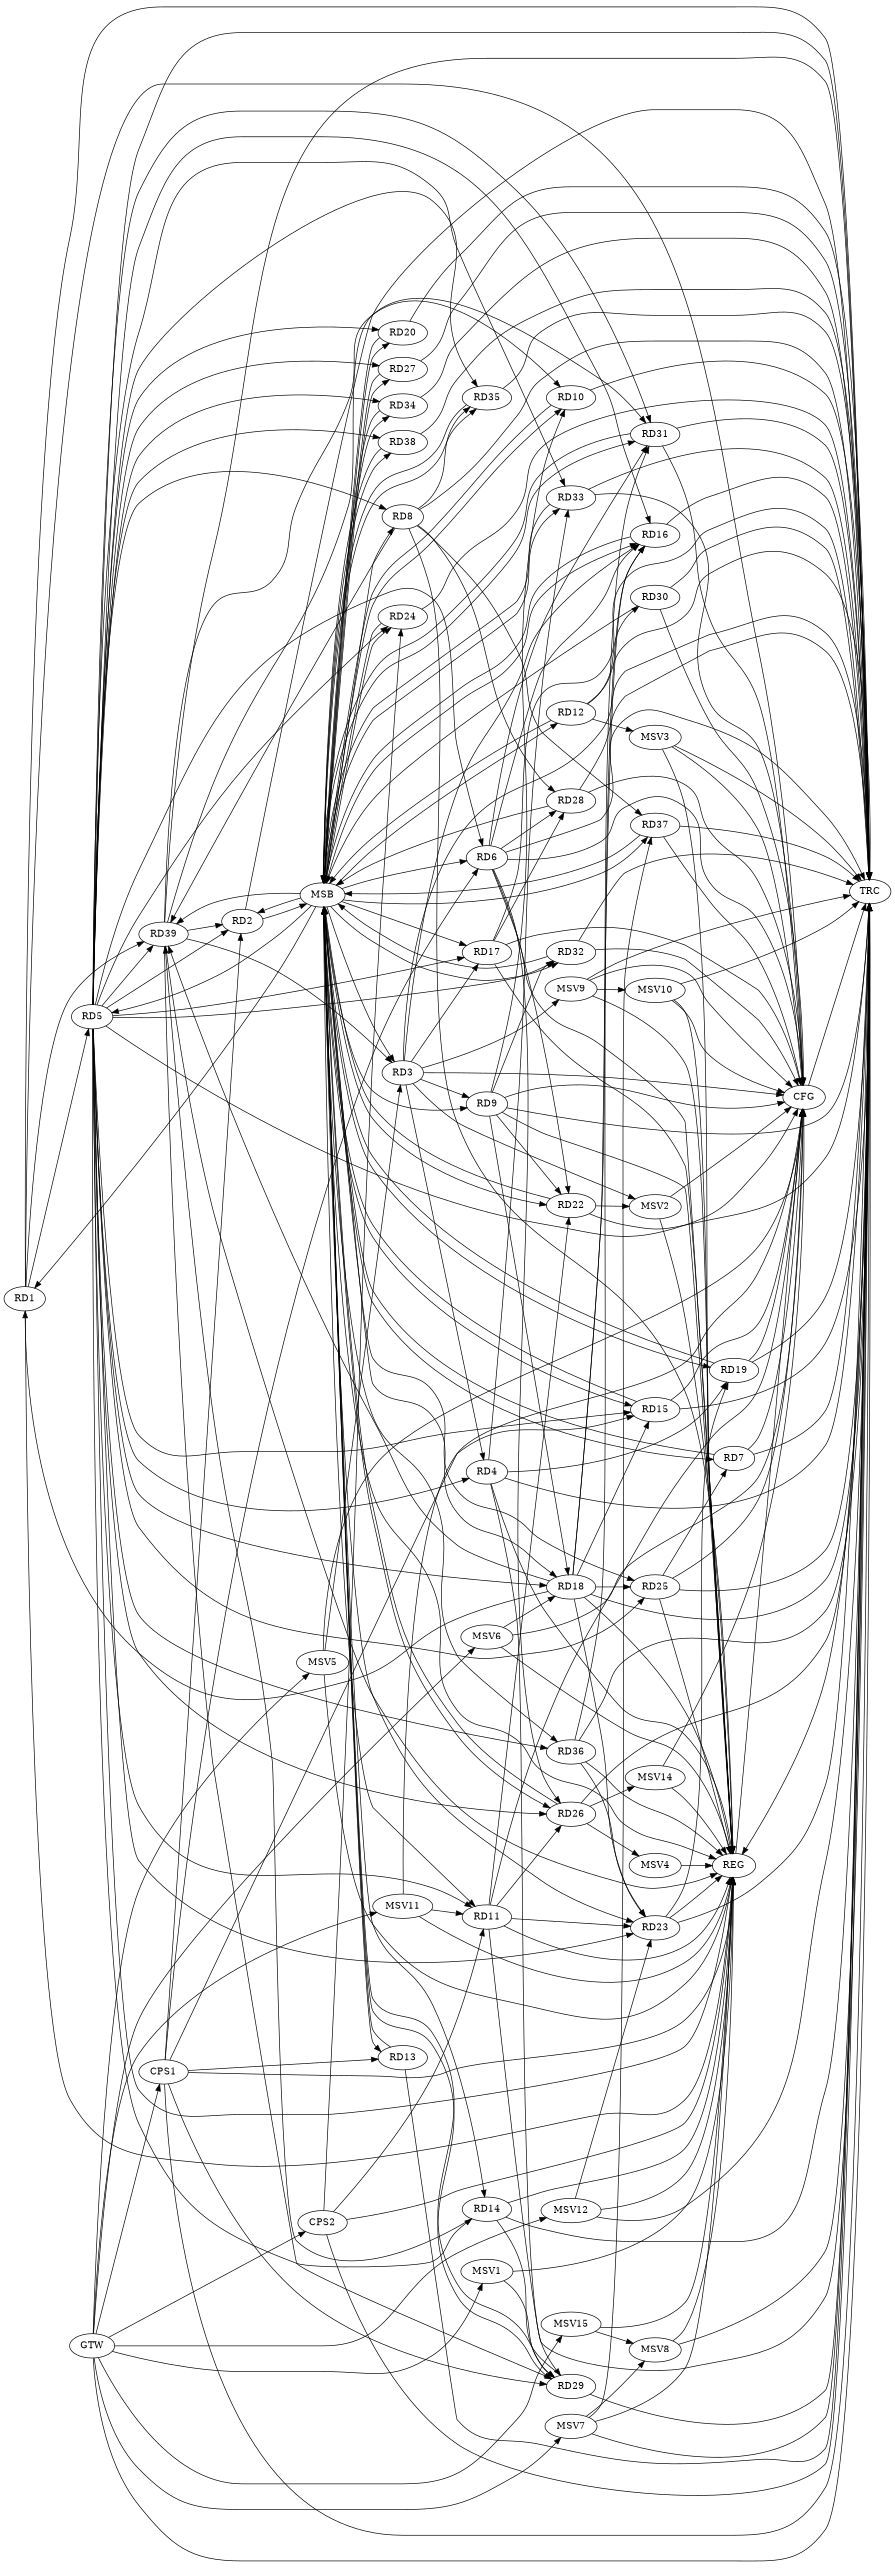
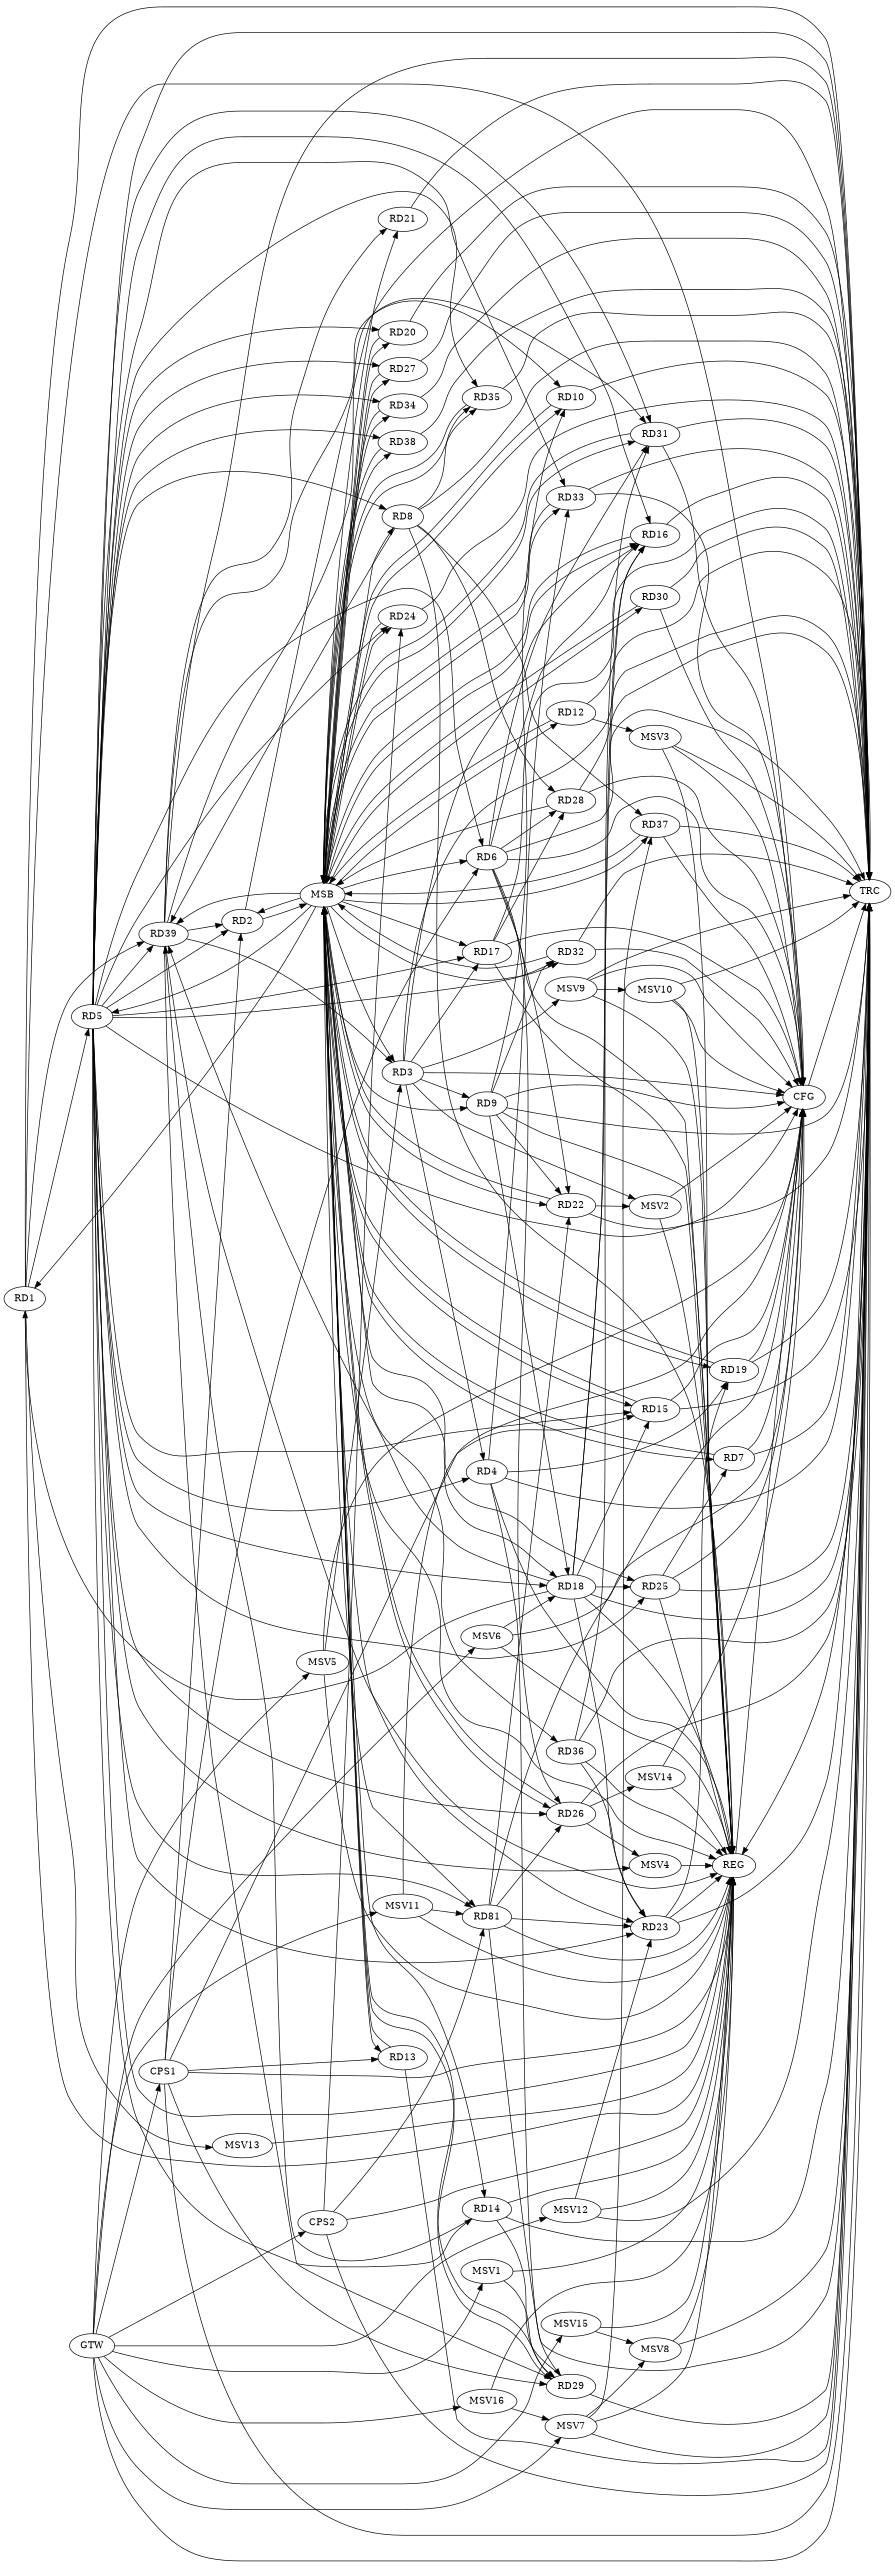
none -> (403, 219)
(613, 659) -> (468, 732)
(120, 1537) -> (120, 1606)
(487, 1917) -> (487, 1917)
none -> (242, 2146)
none -> (487, 2401)
